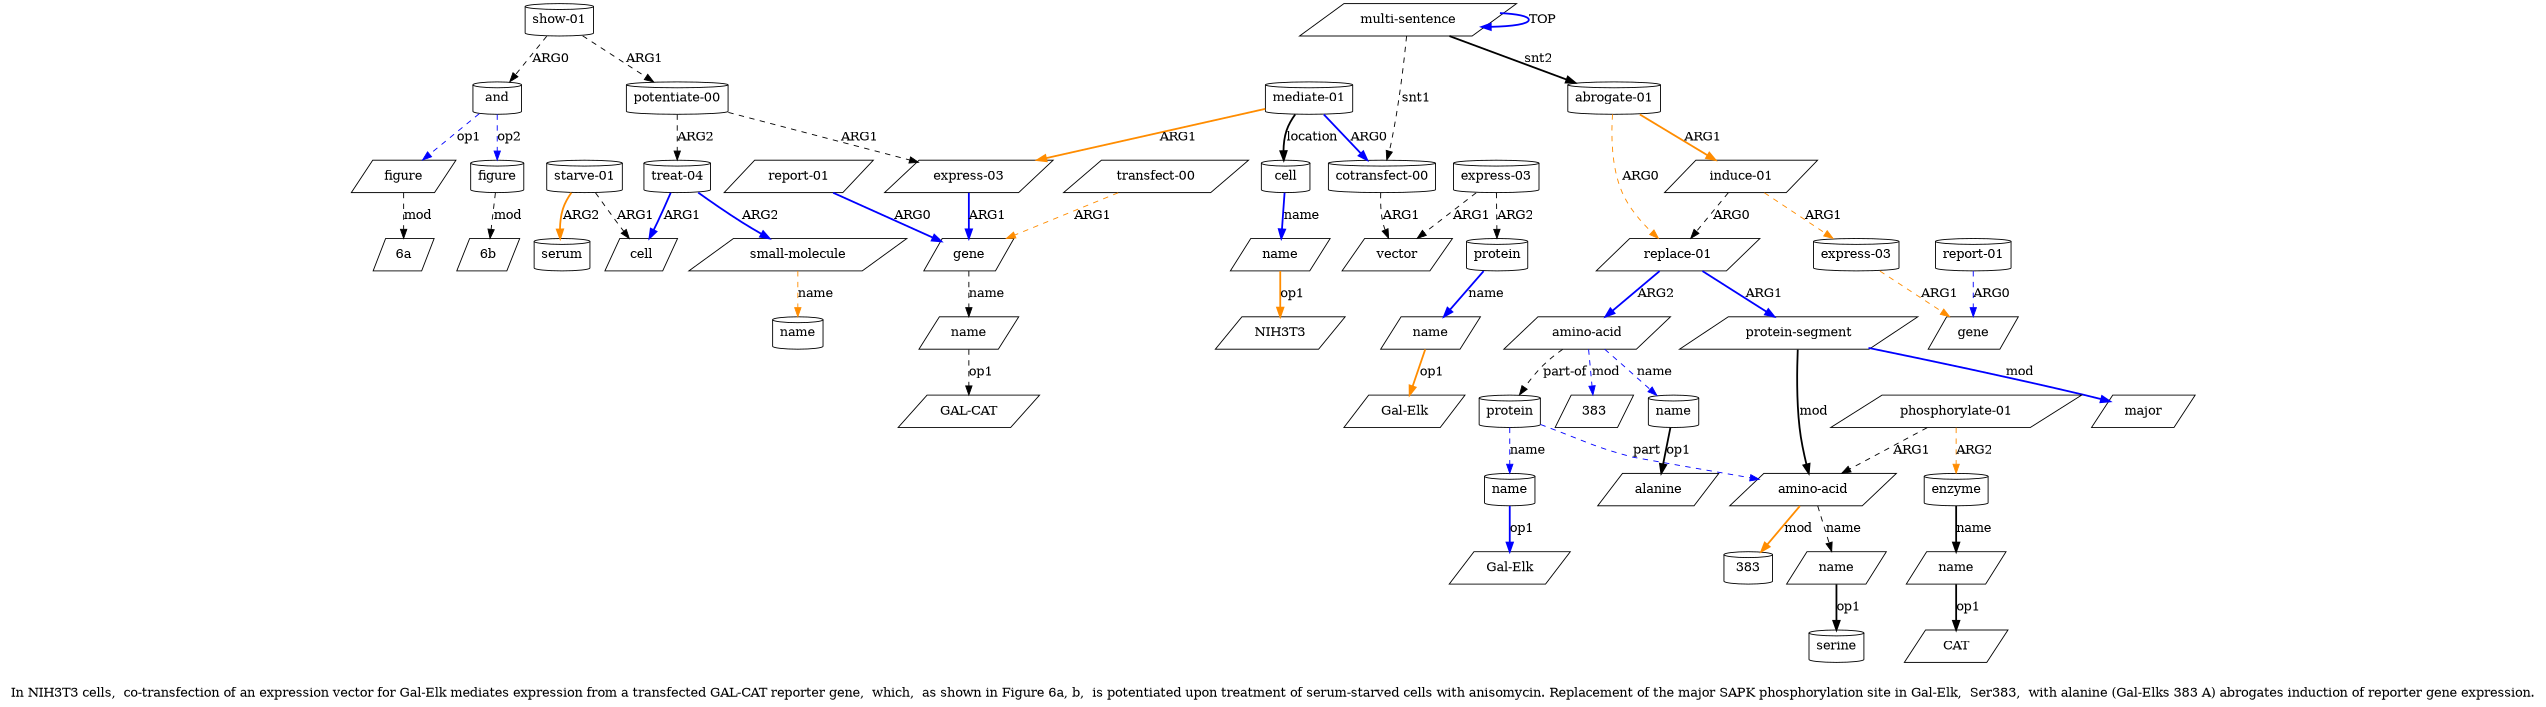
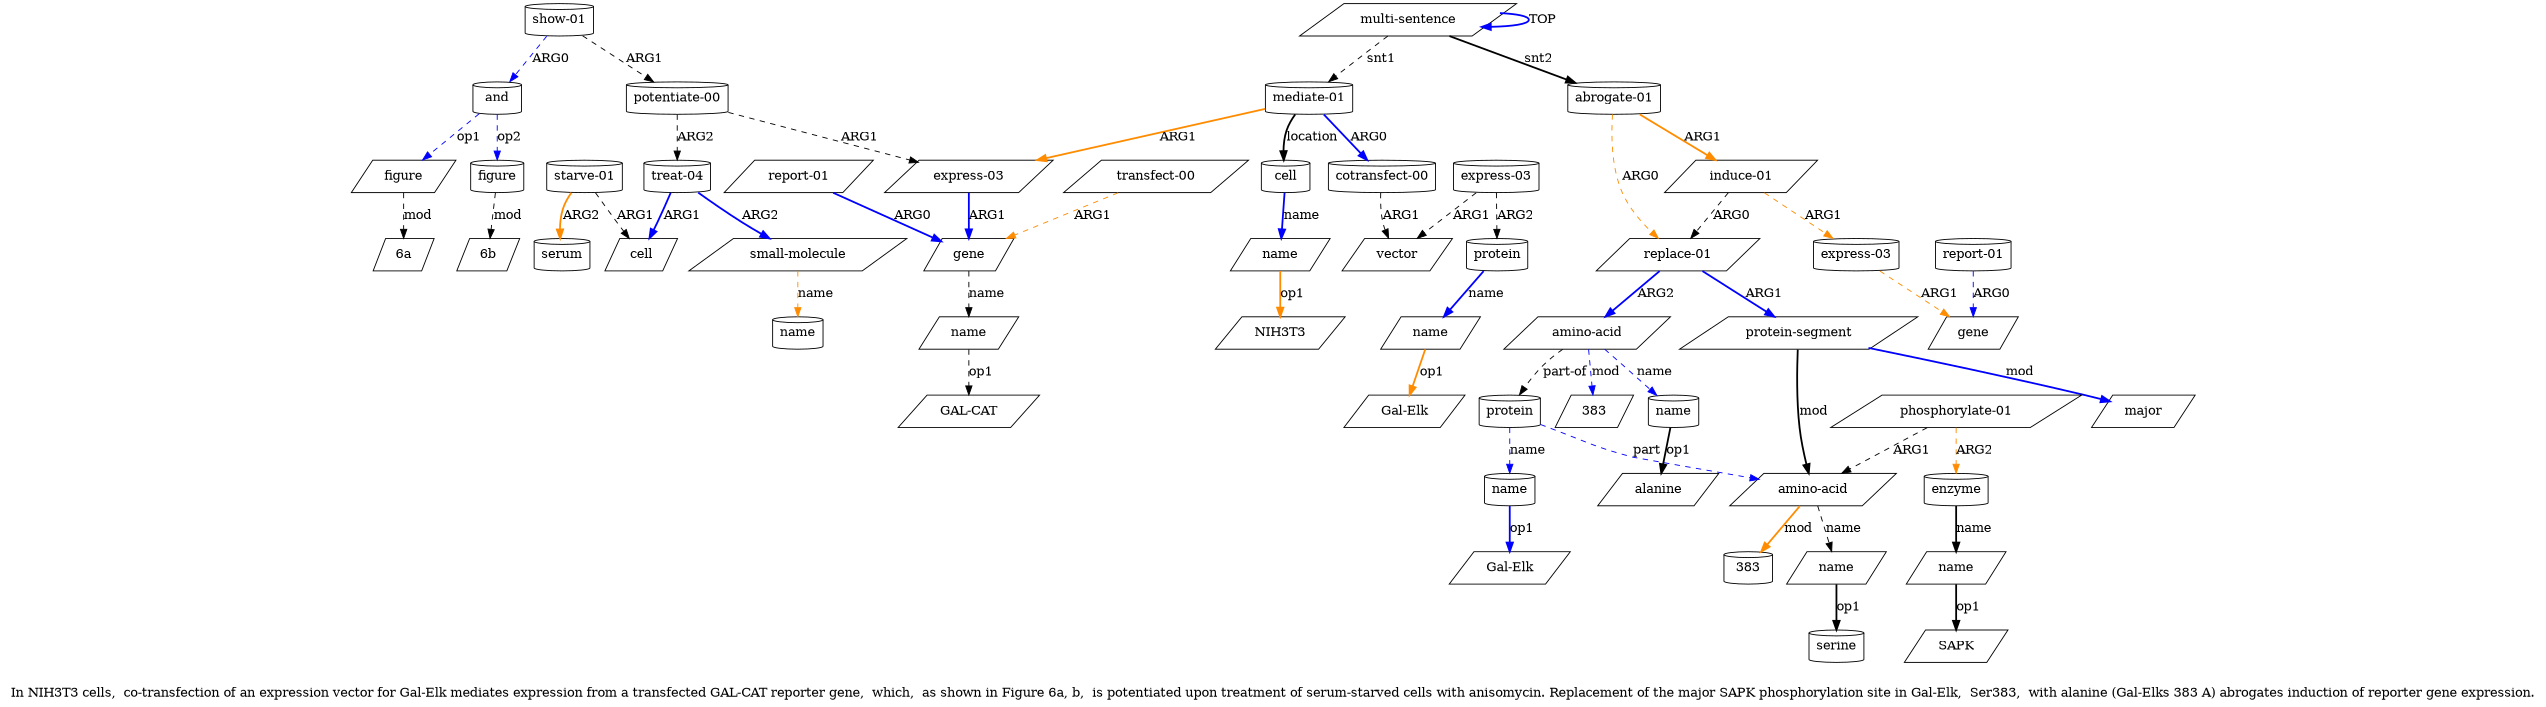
(531, 55) -> (531, 55)
(1400, 94) -> (1362, 56)
(1956, 646) -> (1956, 646)
